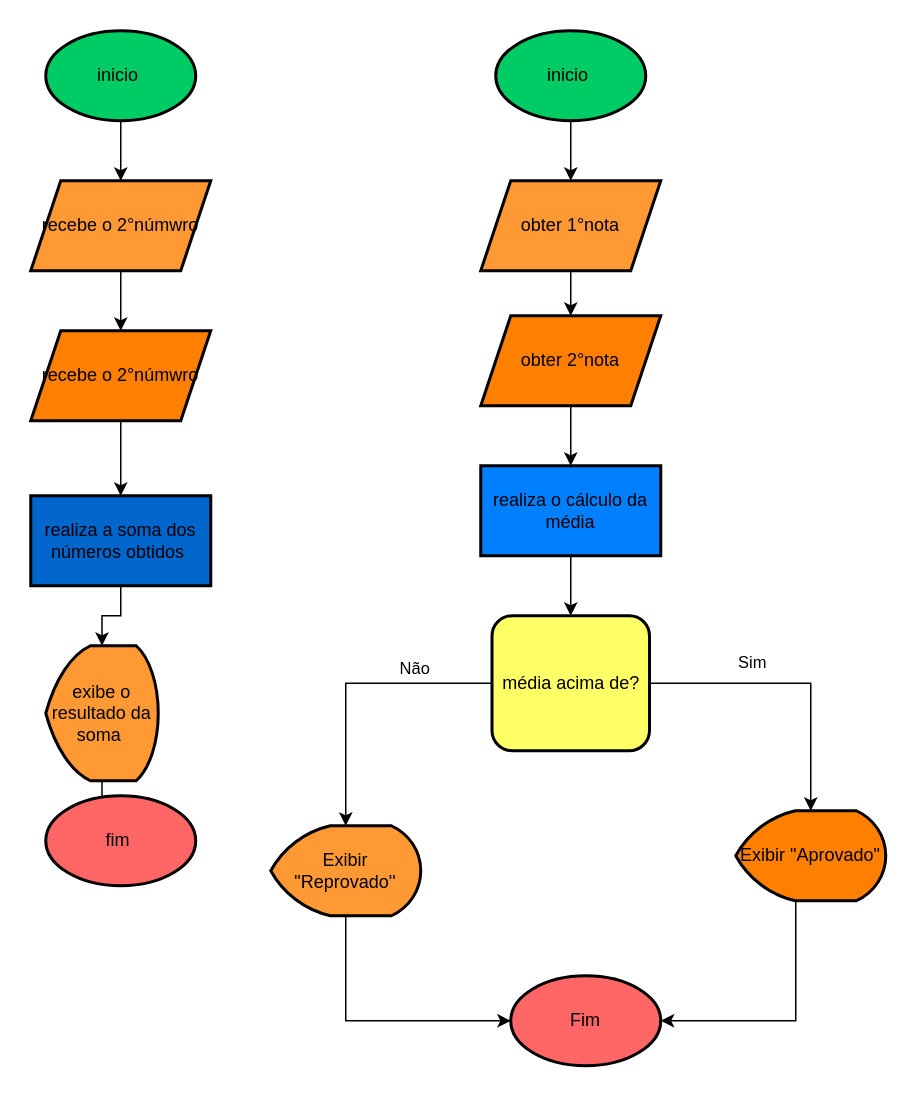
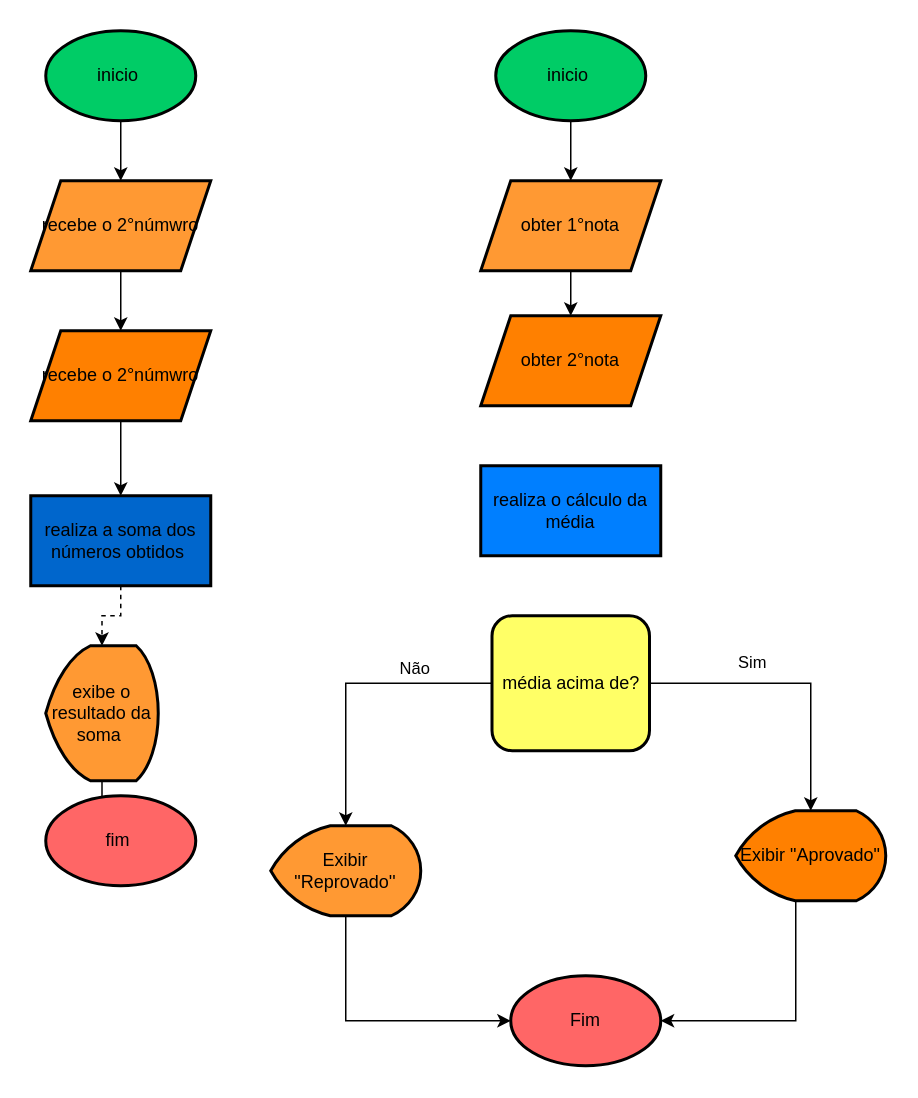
(571, 431) -> none
(571, 581) -> none
(119, 616) -> (119, 616)
